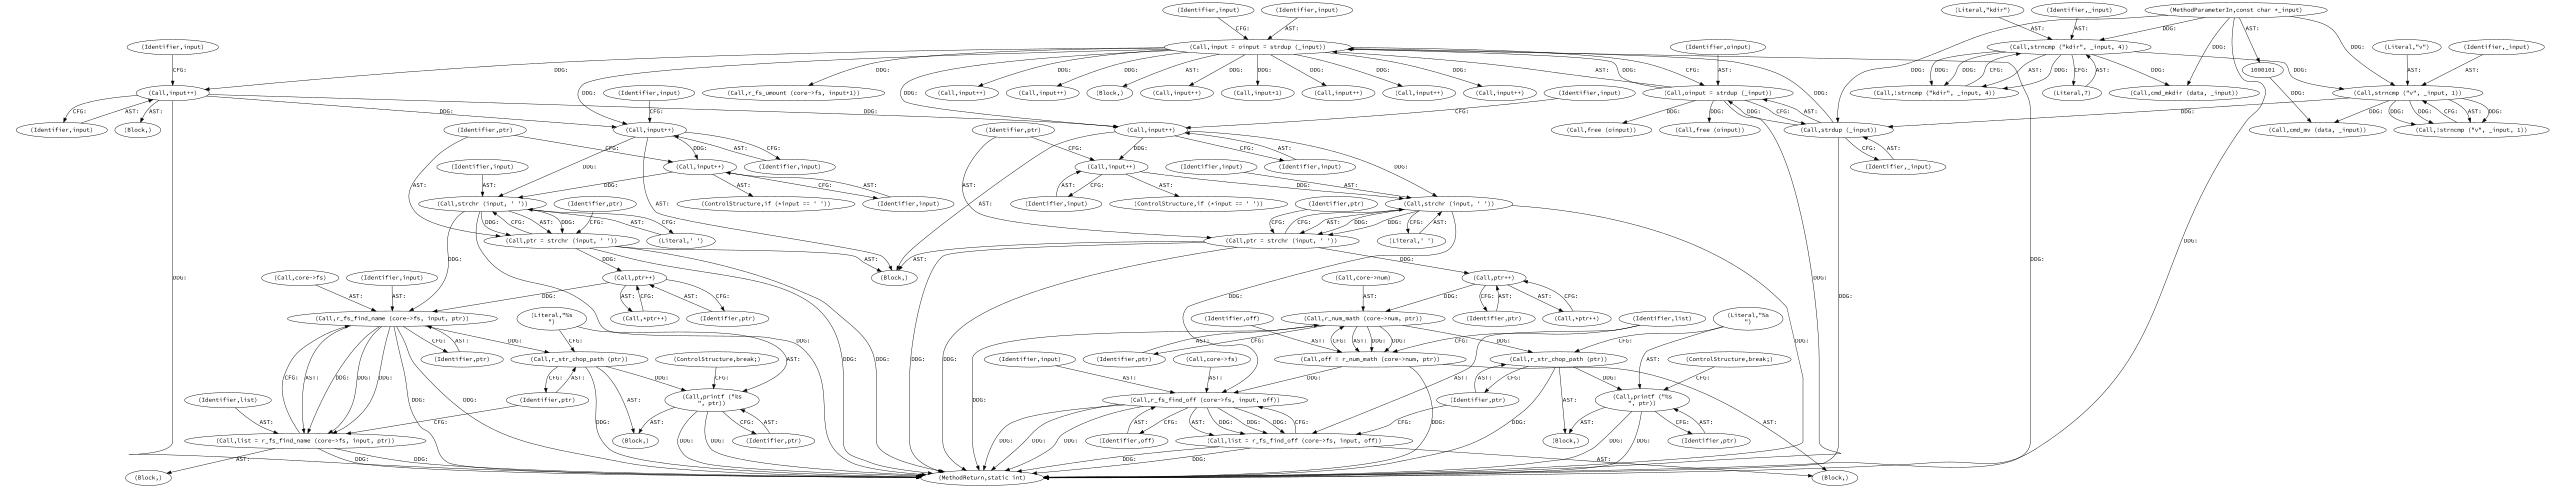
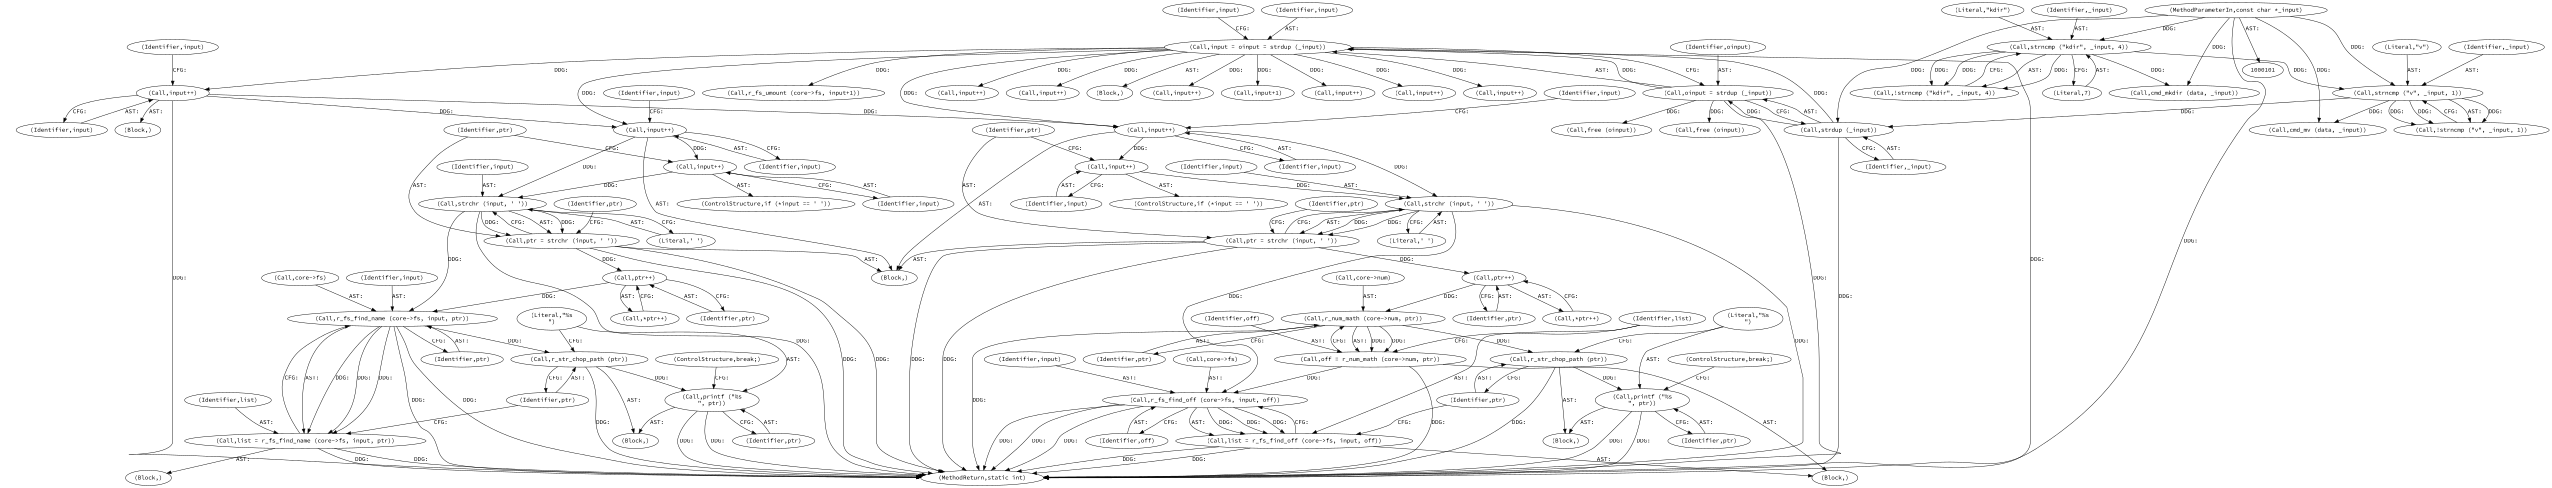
(2289, 98) -> (2307, 56)
